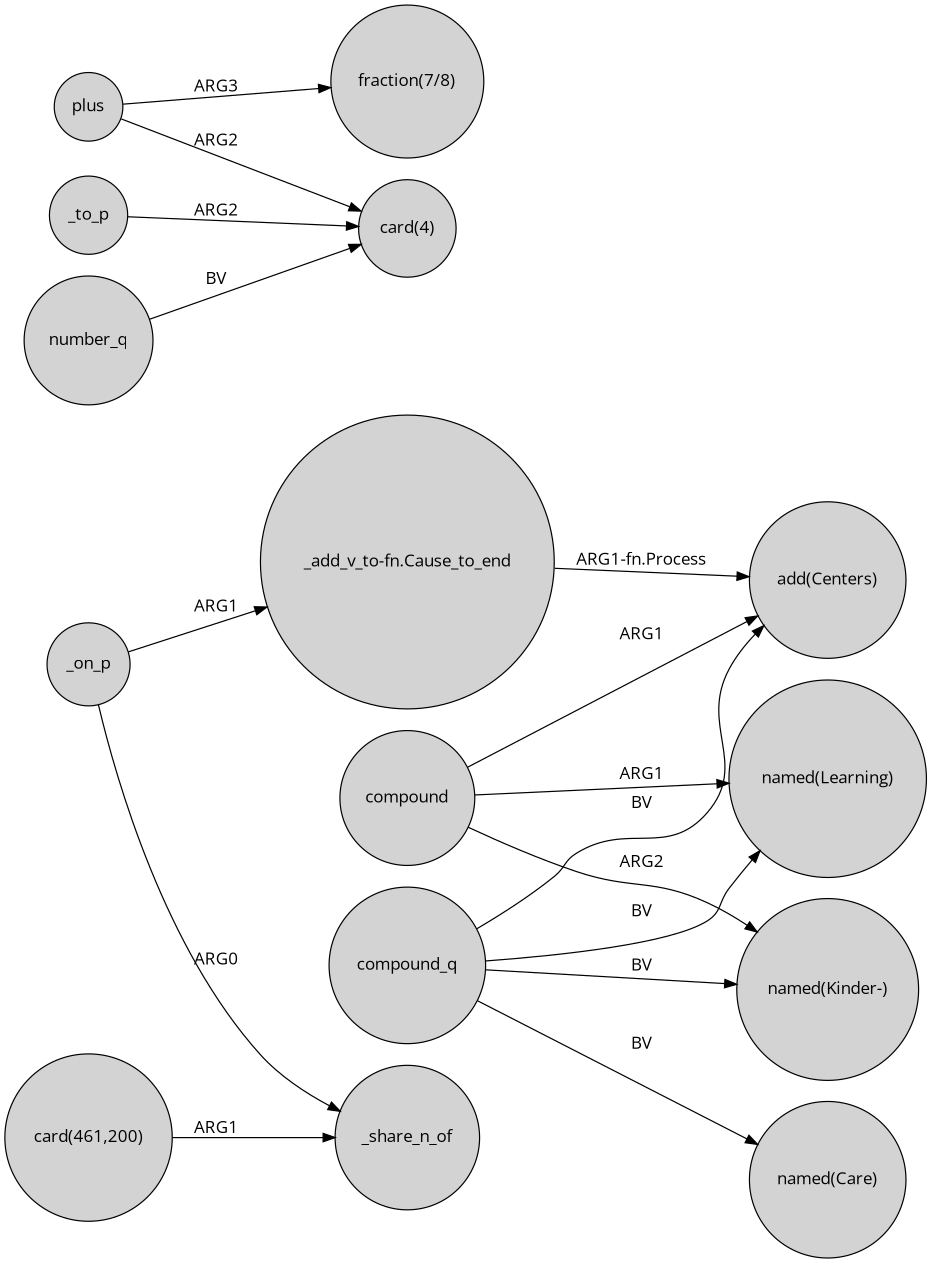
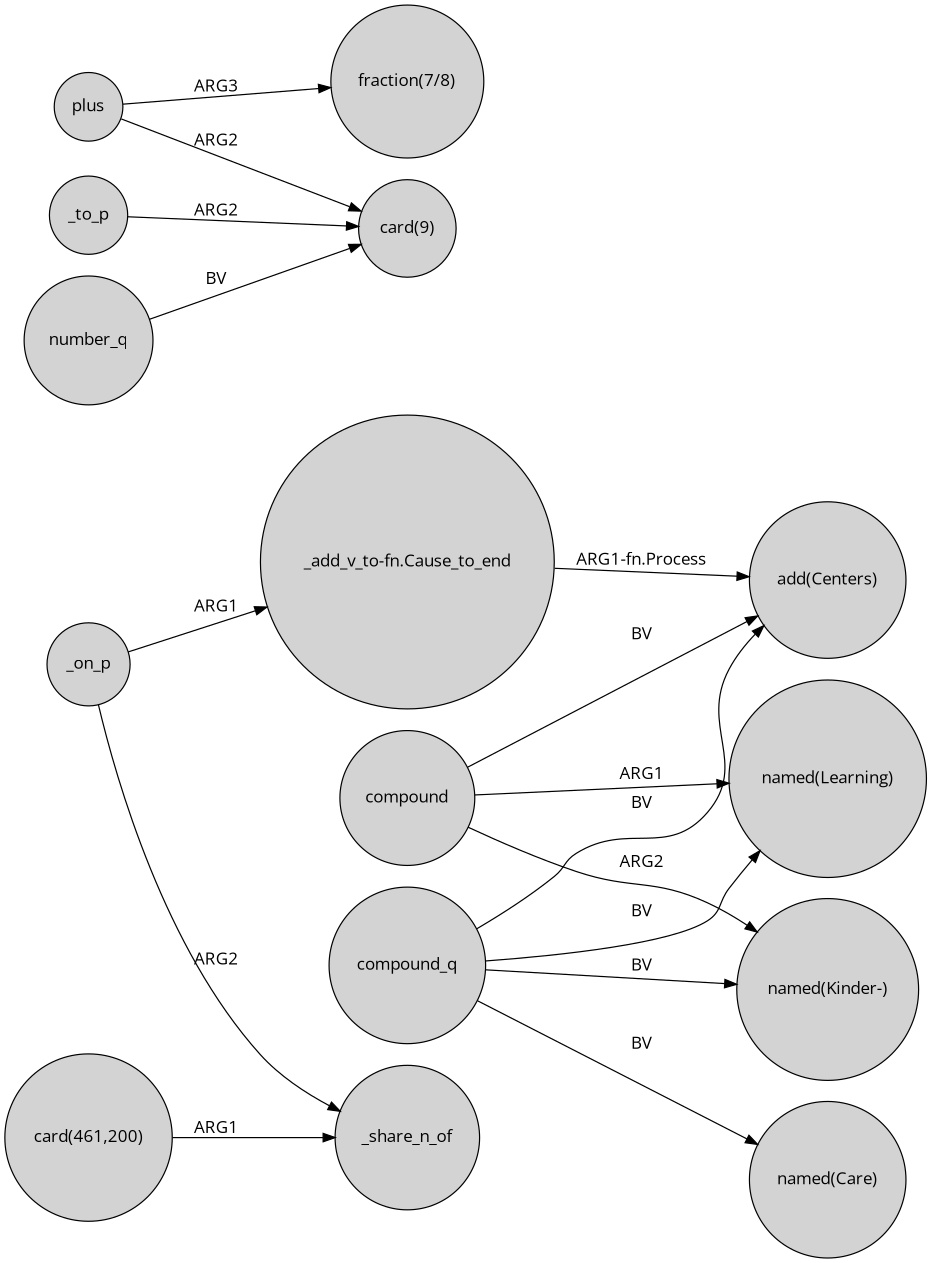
(407, 228) -> (407, 228)
(642, 635) -> (642, 635)
(216, 960) -> (216, 960)
